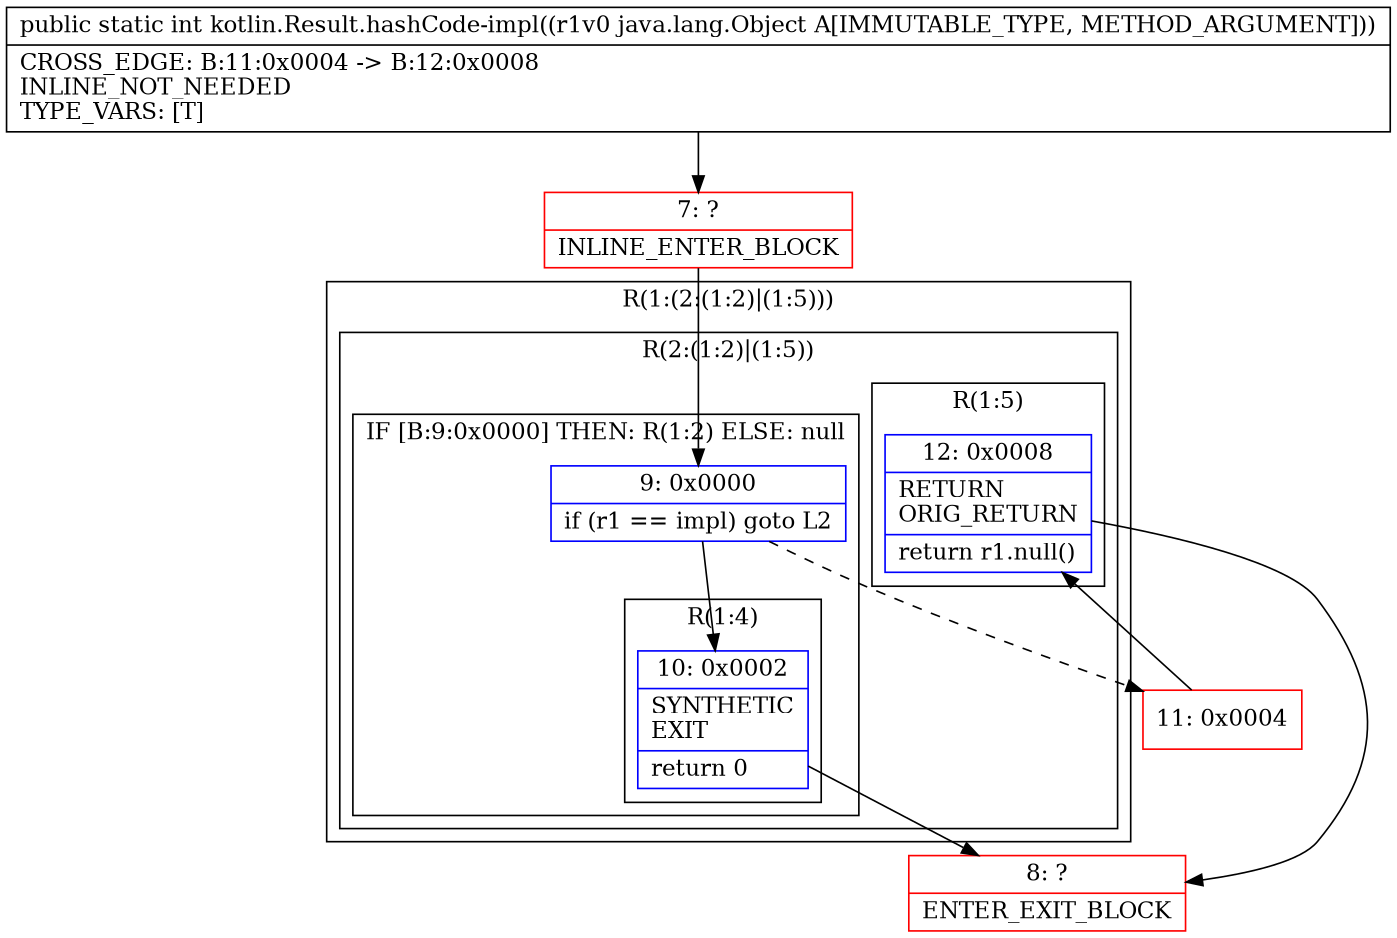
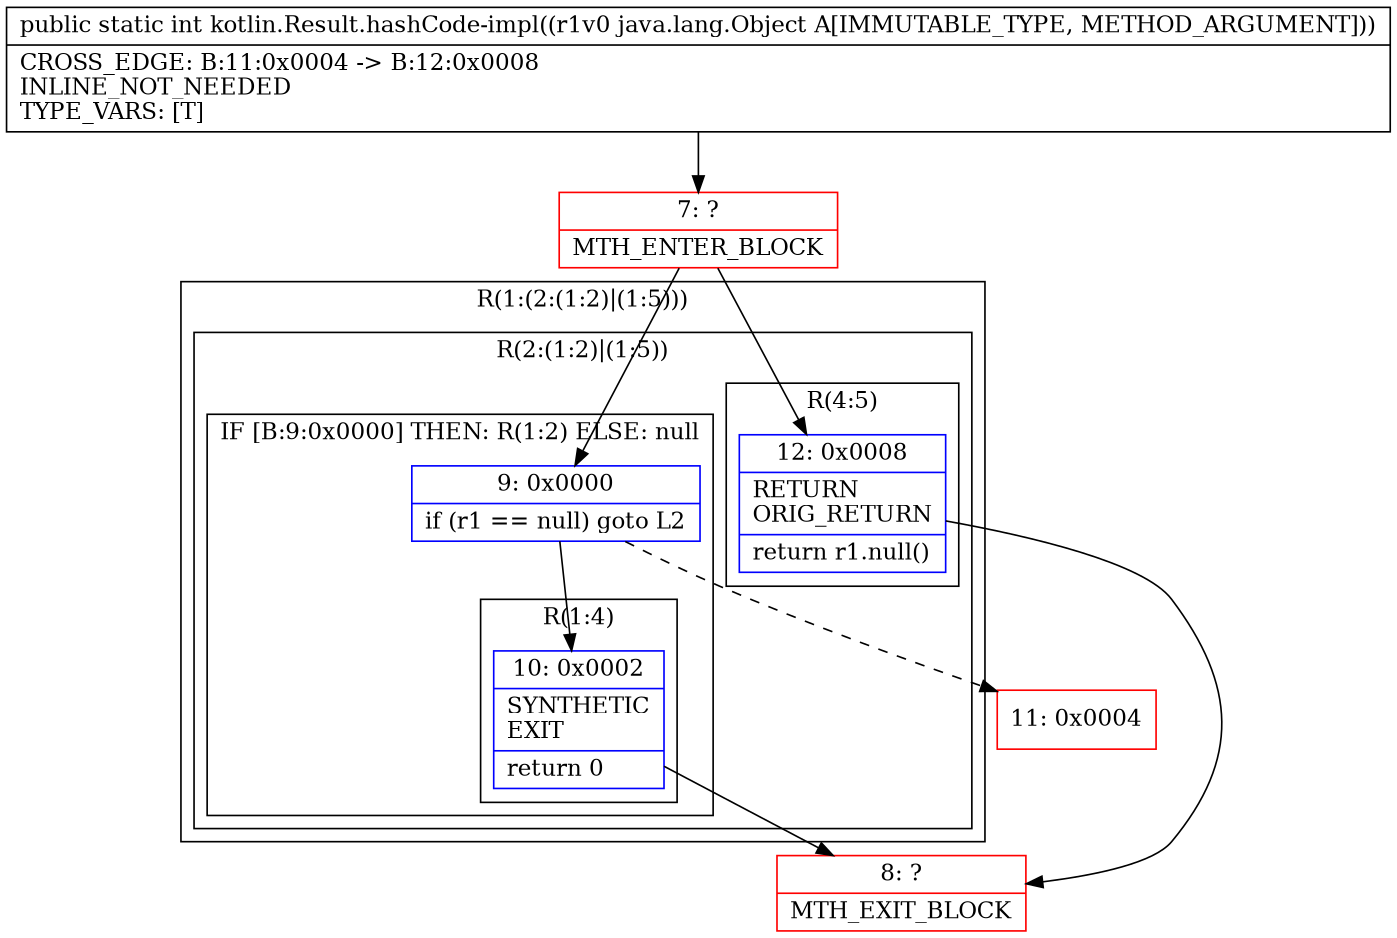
(698, 248) -> (698, 248)
(988, 402) -> (842, 402)
(698, 522) -> (556, 522)
(1142, 645) -> (758, 344)
(1047, 911) -> (901, 911)
